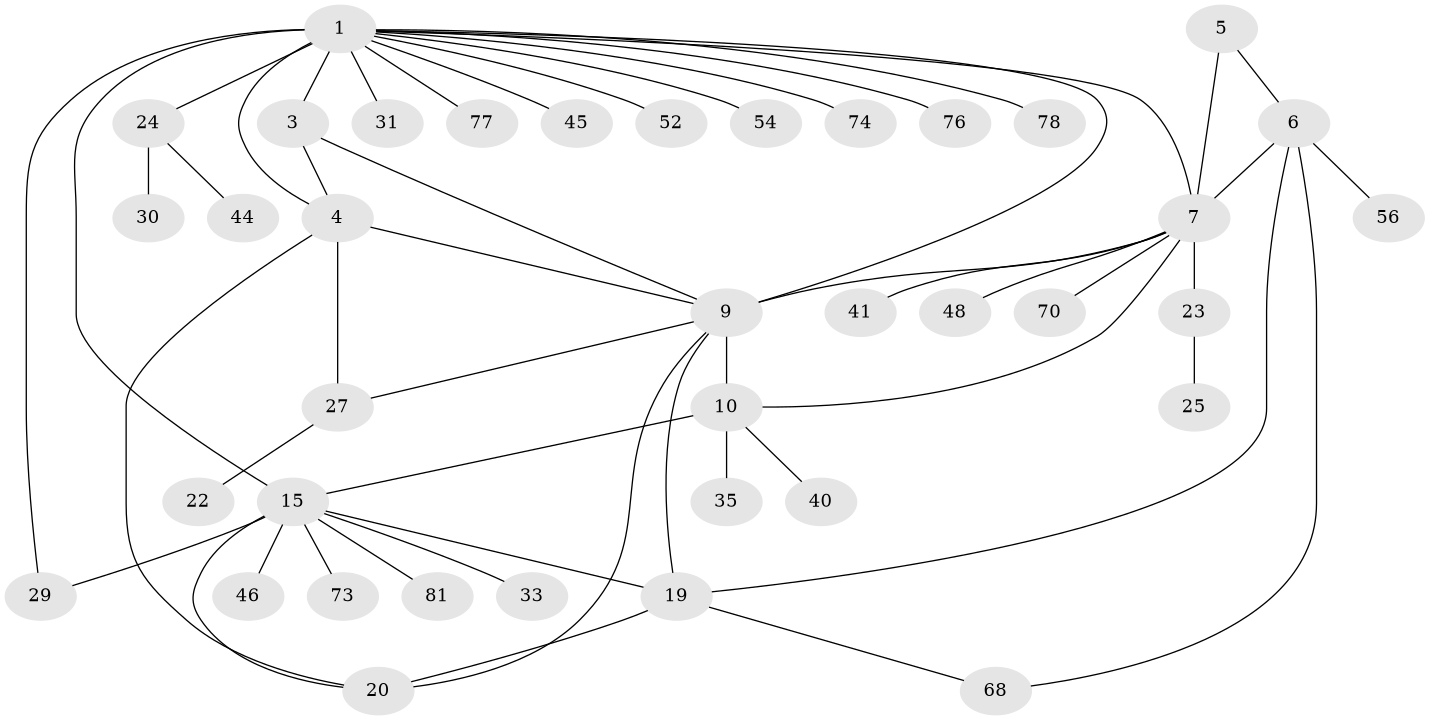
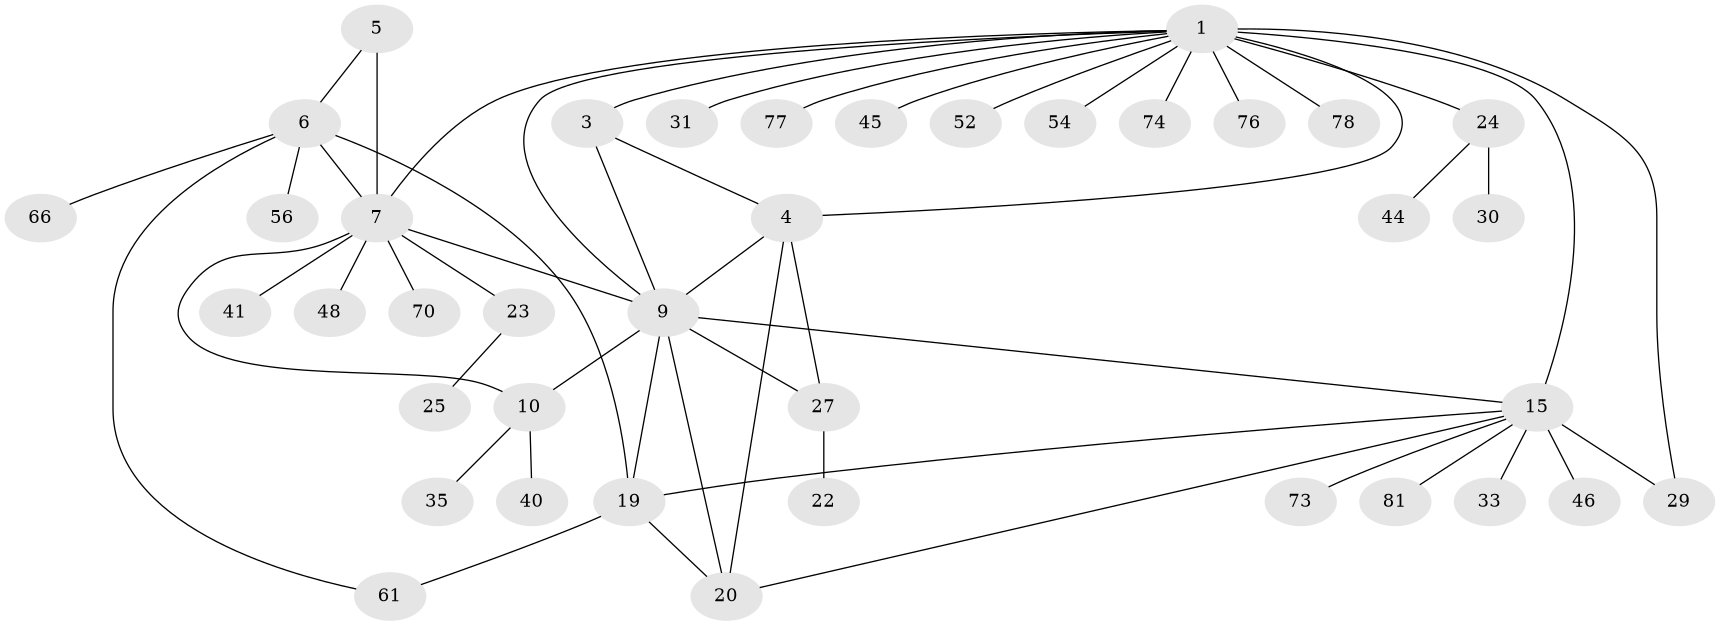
none -> (41, 218)
(510, 455) -> (1100, 360)
(996, 691) -> (390, 597)
